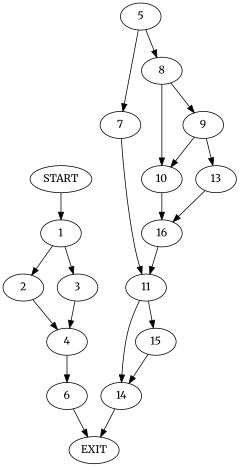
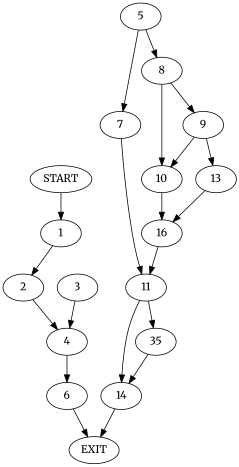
(68, 257) -> none
(156, 342) -> (156, 342)
